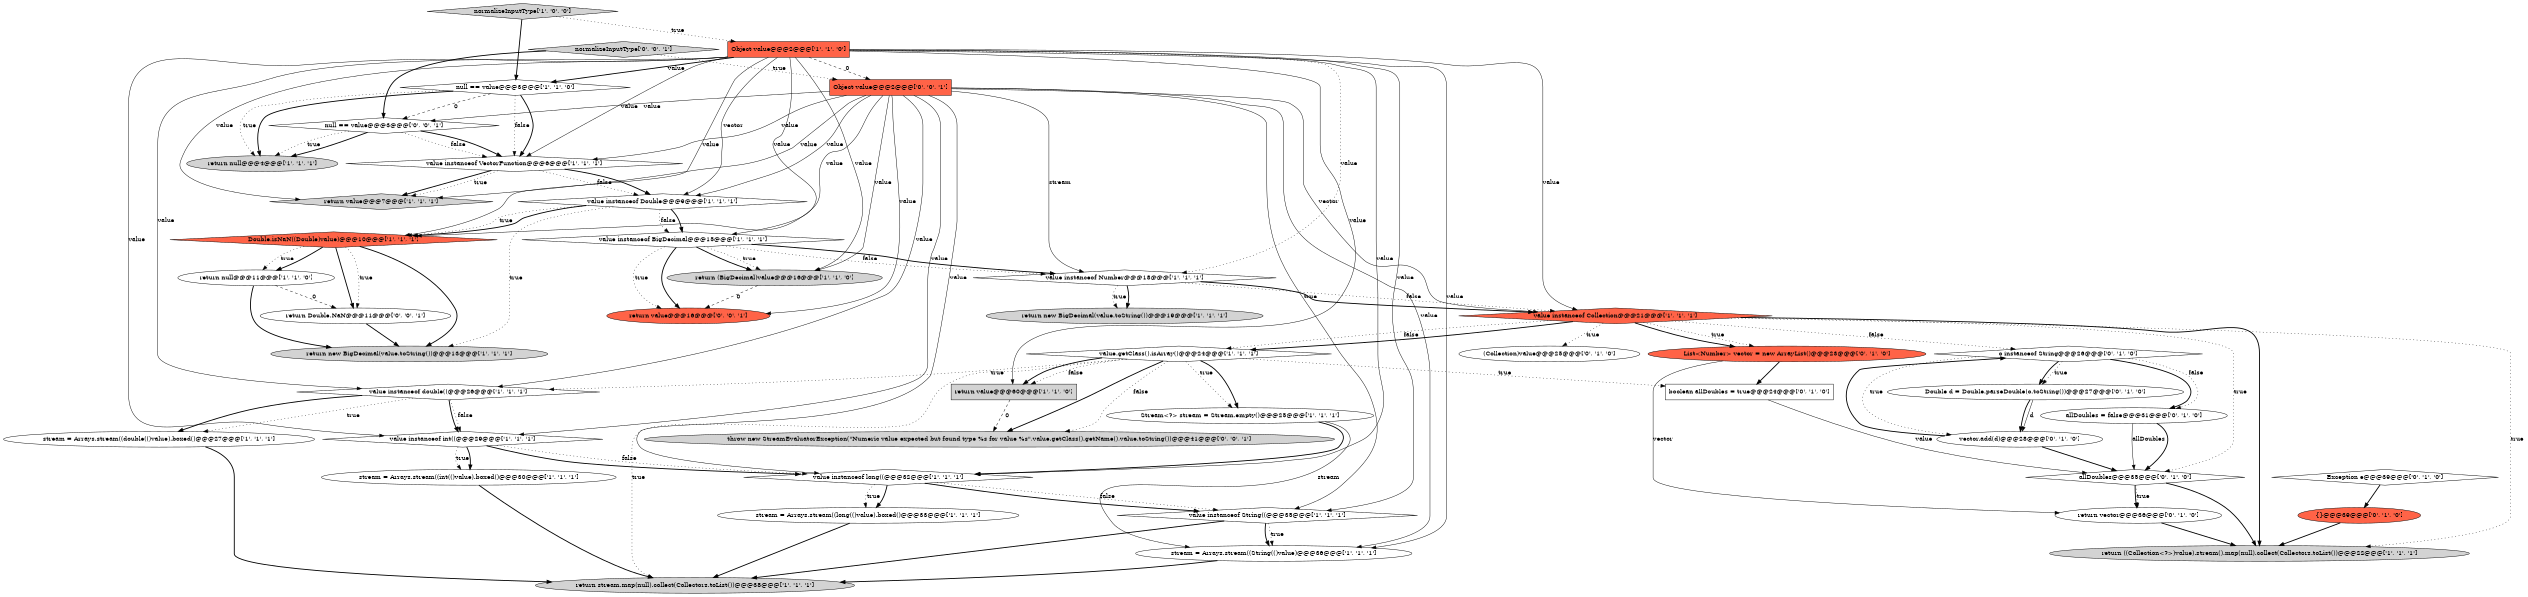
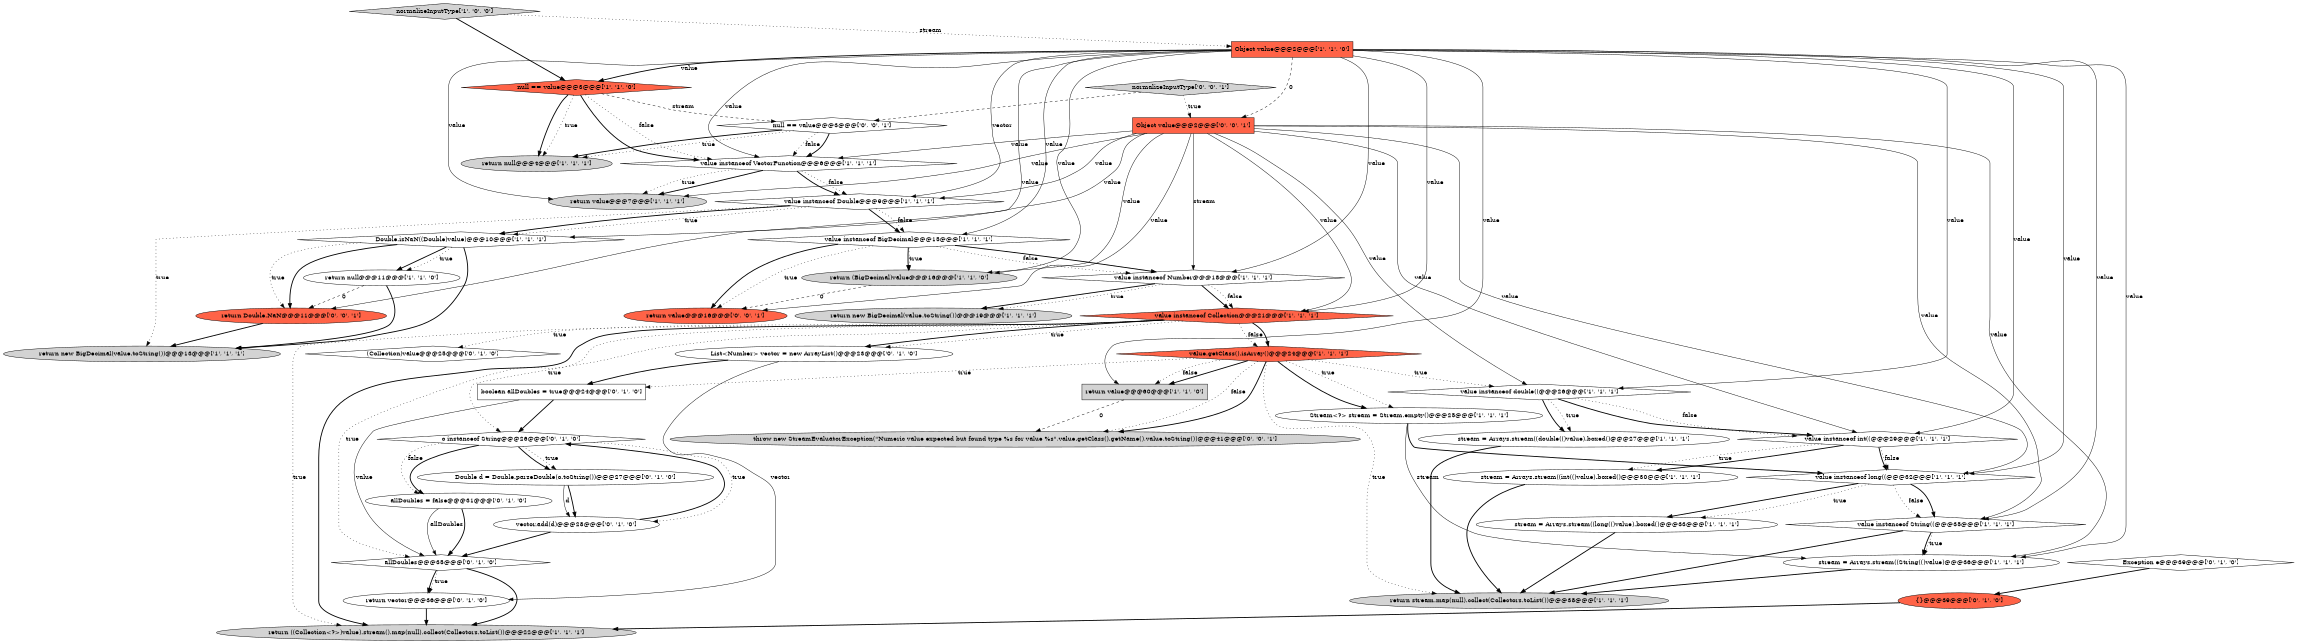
(678, 30) -> (931, 30)
(432, 64) -> (1010, 106)
(1337, 74) -> (1362, 194)
(515, 88) -> (576, 88)
(632, 104) -> none
(456, 107) -> (683, 107)
(694, 159) -> (716, 236)
(381, 202) -> (628, 202)
(1329, 202) -> (1329, 221)
(334, 240) -> (461, 240)
(1311, 297) -> (1930, 316)
(355, 316) -> (291, 316)
(1876, 335) -> (555, 373)
(1179, 354) -> (1269, 354)
(1549, 354) -> (433, 354)
(1787, 354) -> (814, 354)
none -> (538, 414)
